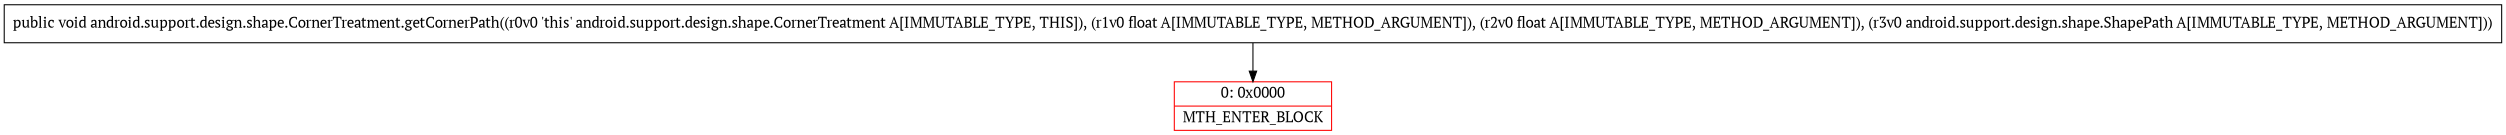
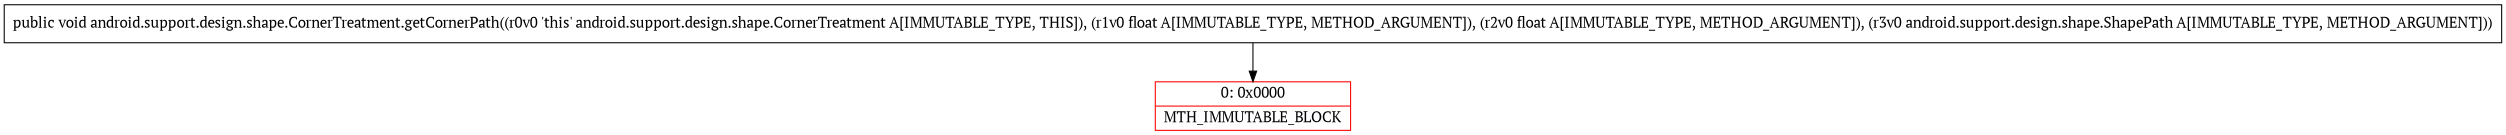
(1253, 118) -> (1253, 118)
